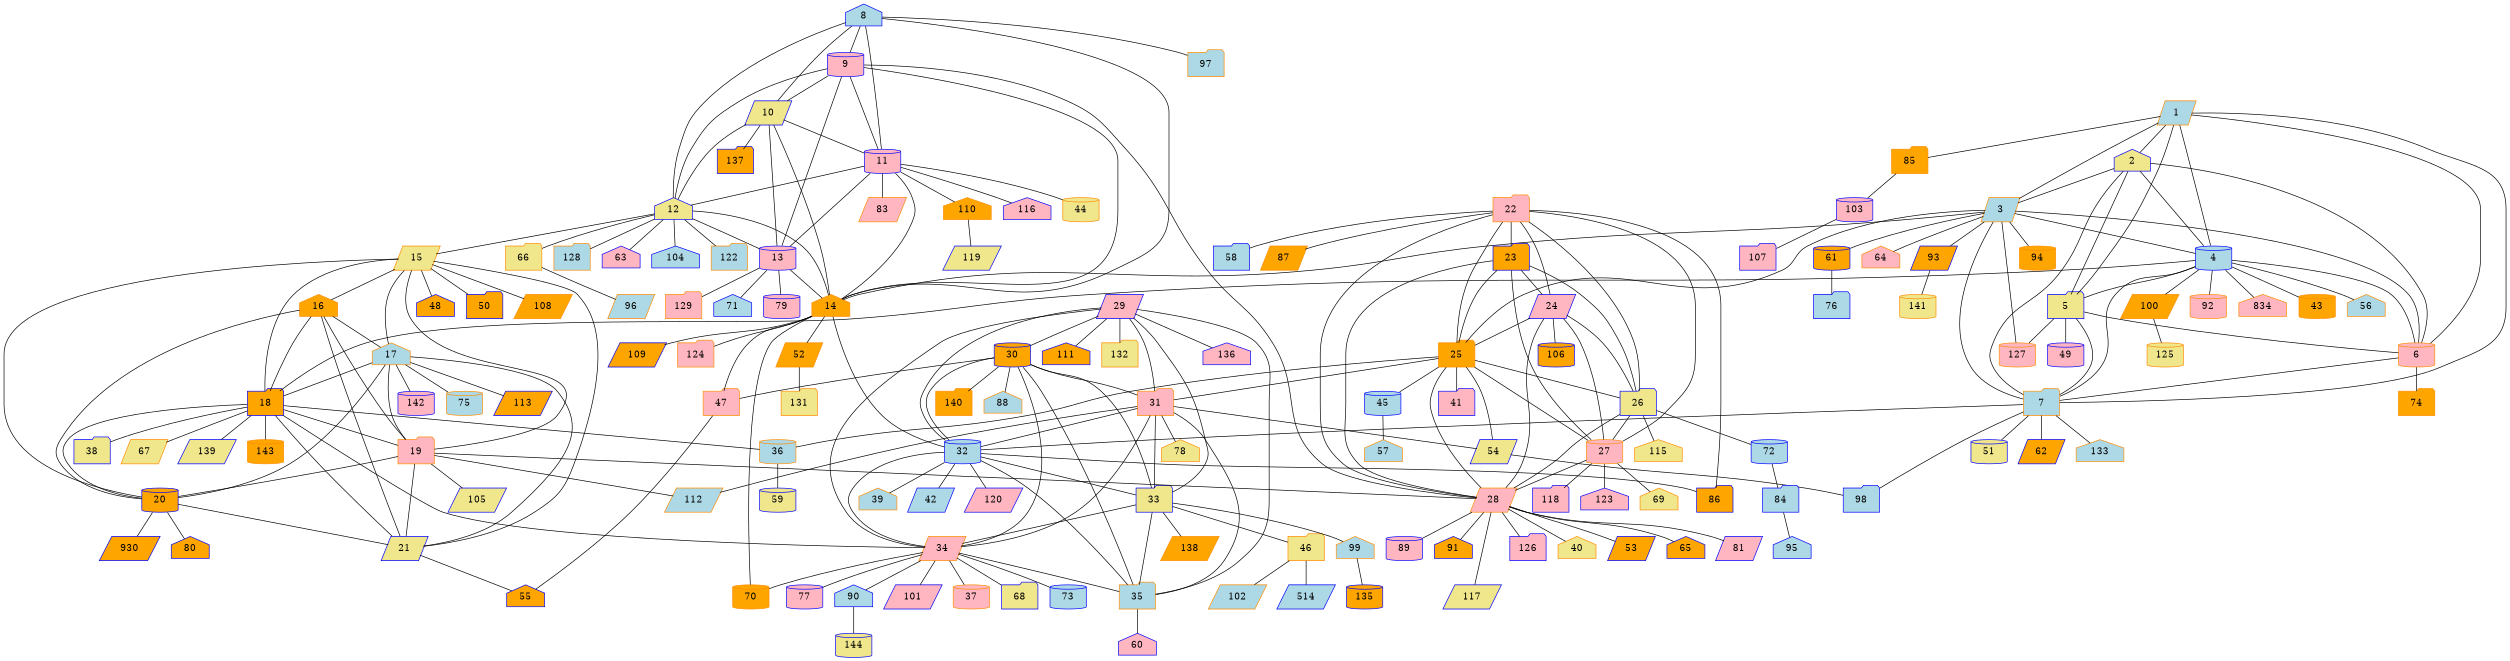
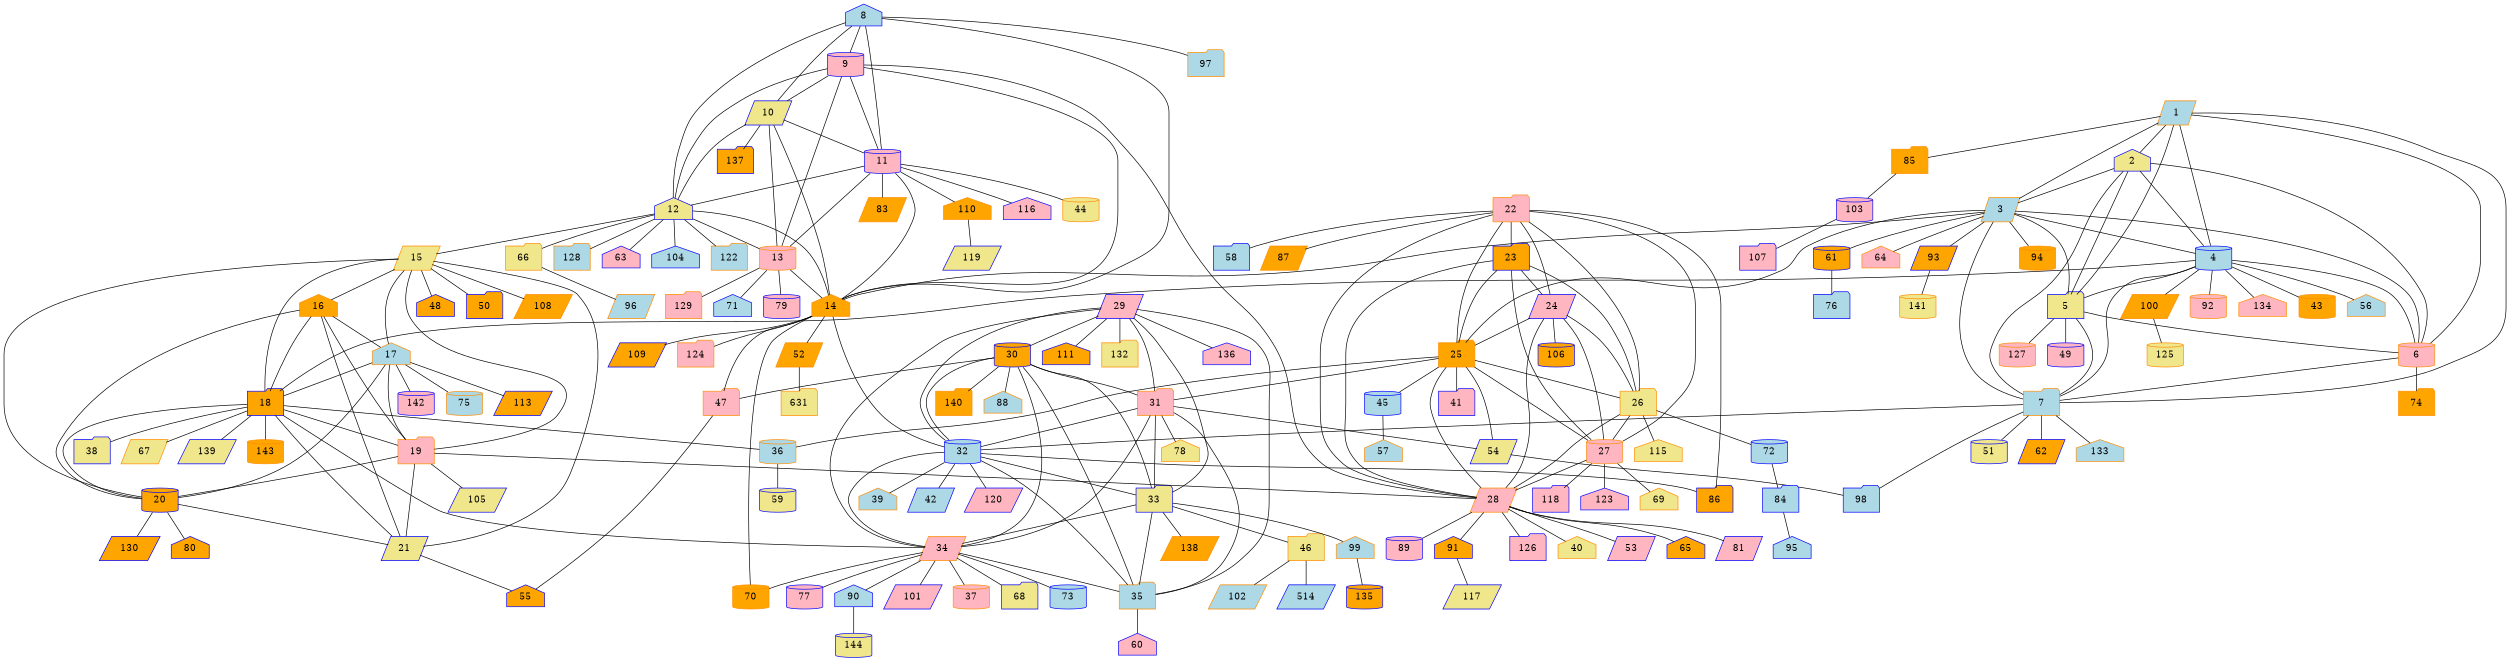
(883, 210) -> (883, 210)
(778, 258) -> (778, 258)
(2009, 282) -> (2059, 243)
(2263, 307) -> (2263, 307)
(799, 403) -> (799, 403)
(1638, 403) -> (1638, 403)
(572, 422) -> none
(694, 500) -> none
(130, 549) -> (130, 549)
(1483, 549) -> (1462, 572)
(1631, 549) -> (1631, 549)
